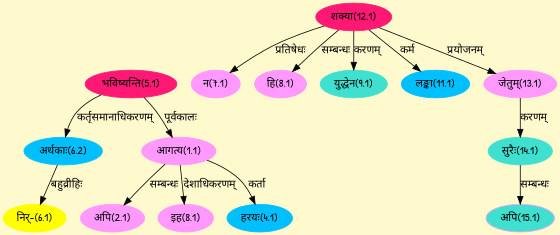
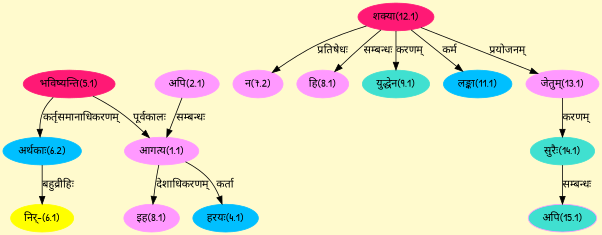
(216, 84) -> (258, 84)
(147, 181) -> (176, 114)
